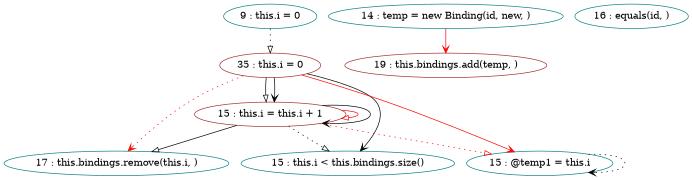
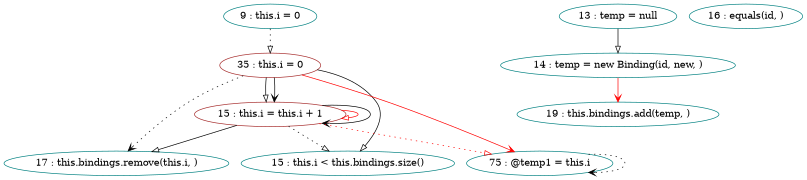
none -> (618, 16)
(446, 65) -> (618, 114)
(377, 104) -> (363, 89)
(184, 105) -> (184, 105)
(540, 163) -> (540, 163)
